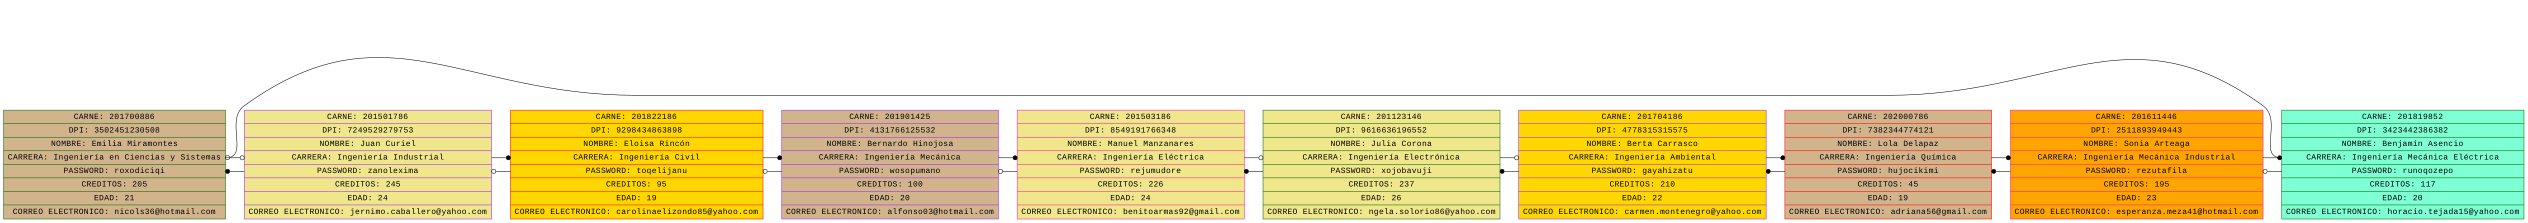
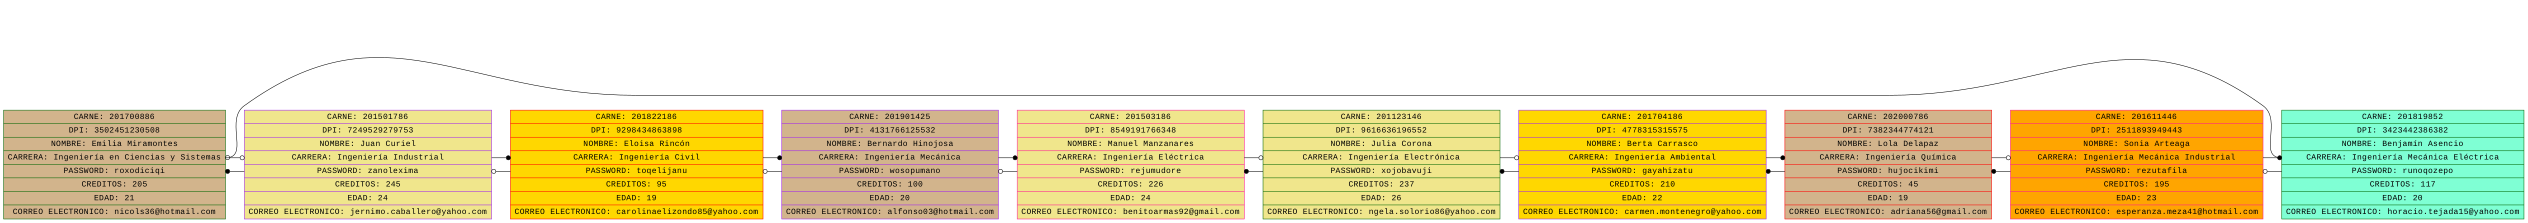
(1999, 158) -> (1999, 158)
